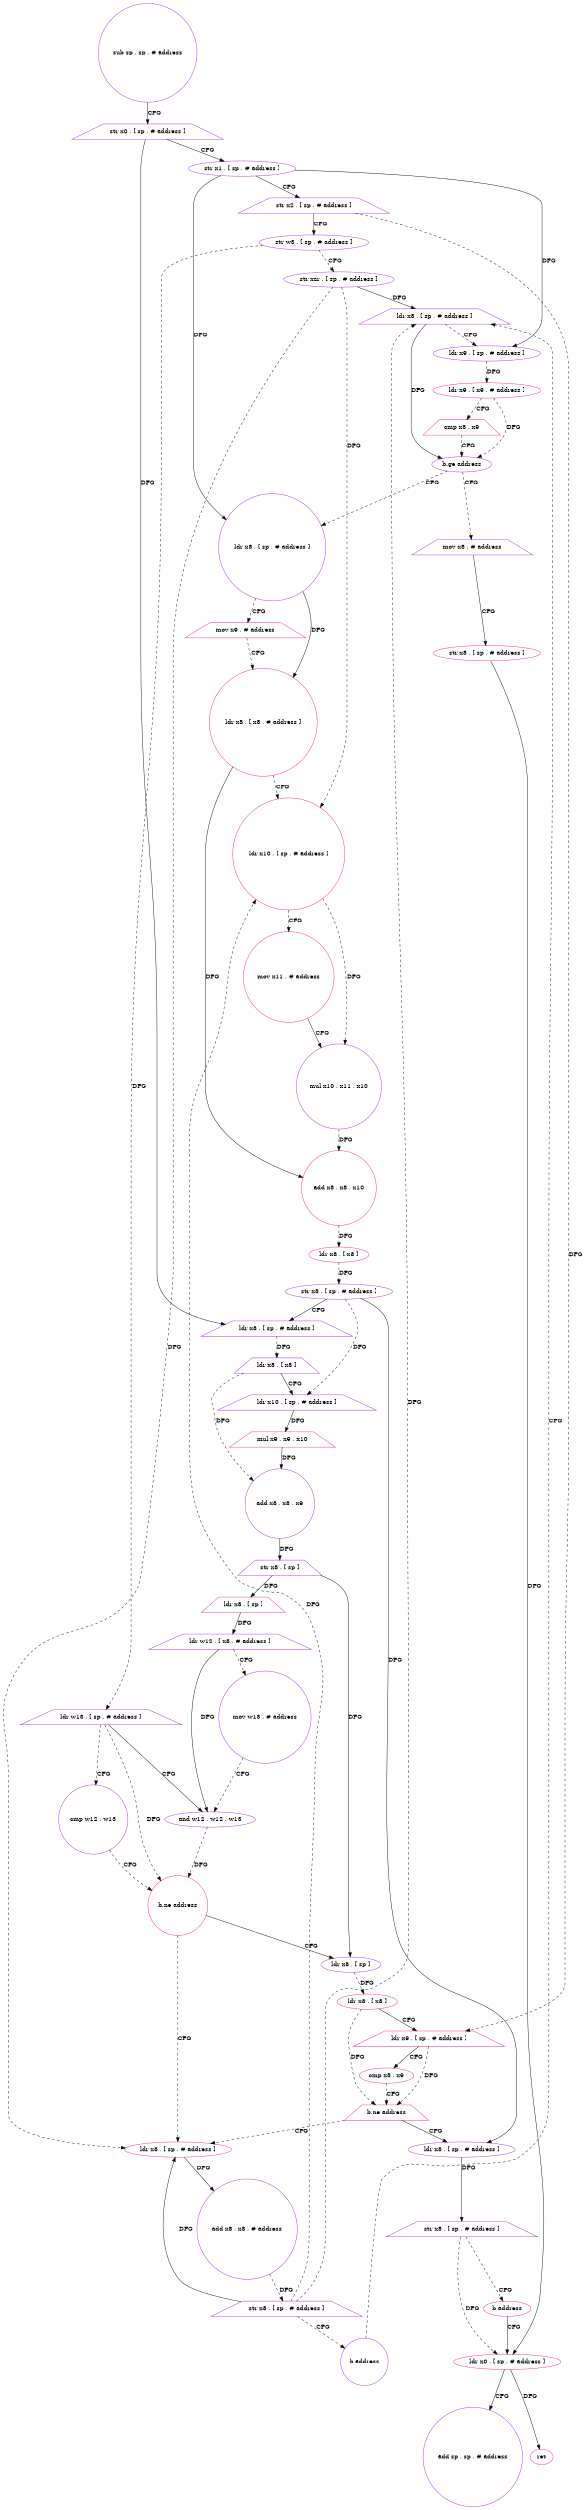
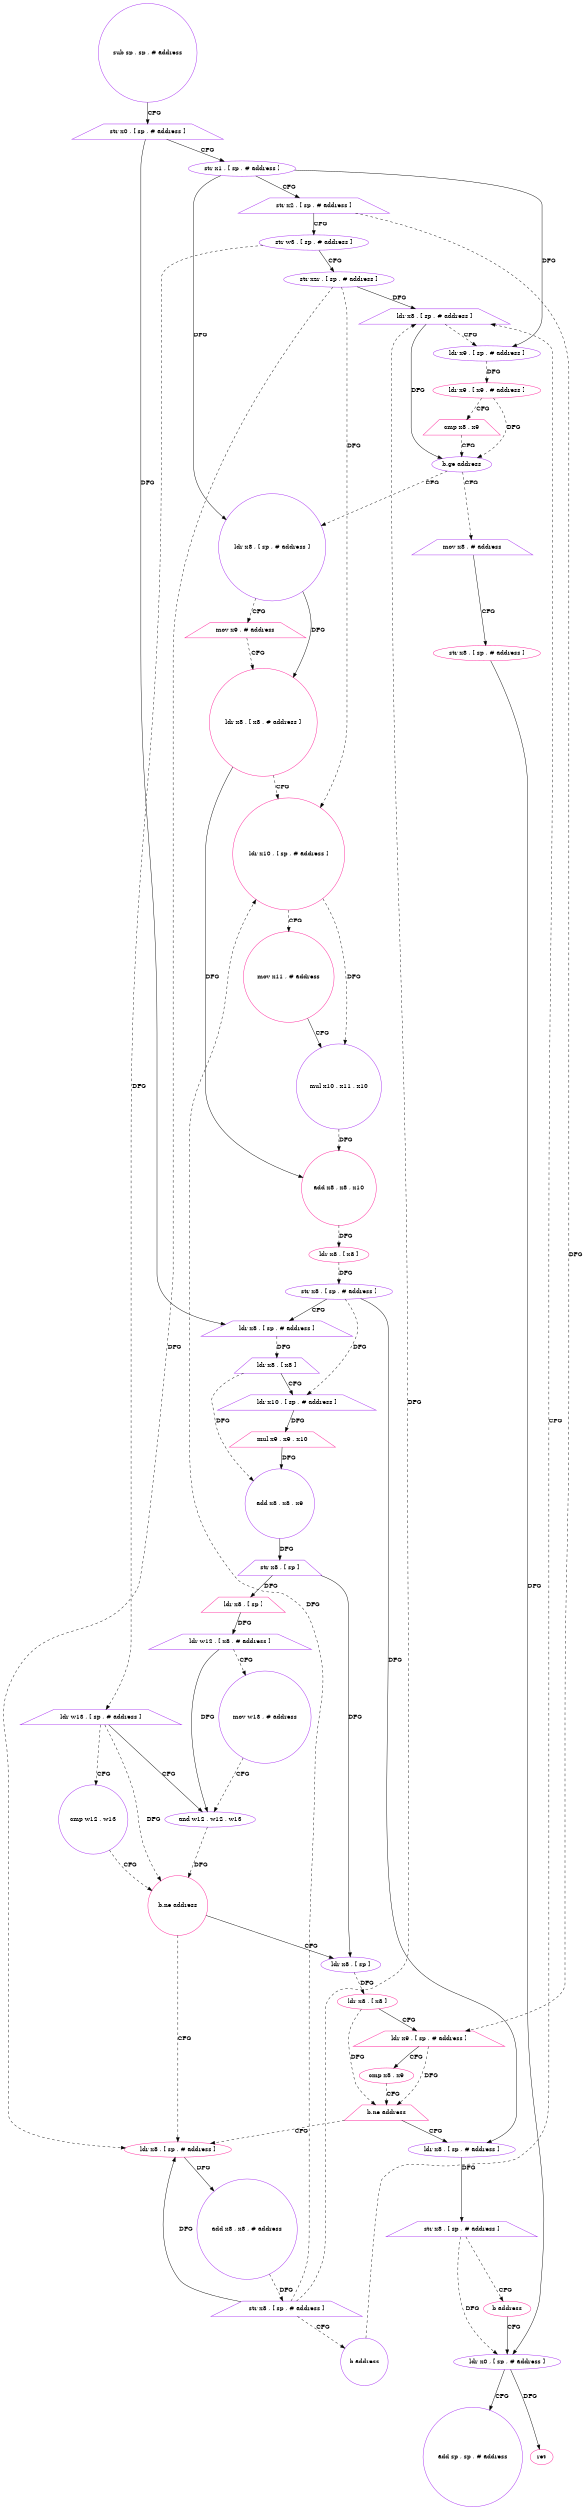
(325, 259) -> (325, 259)
(507, 2362) -> (507, 2362)
